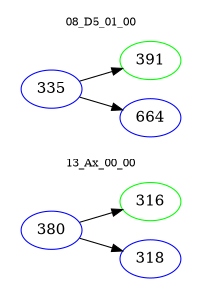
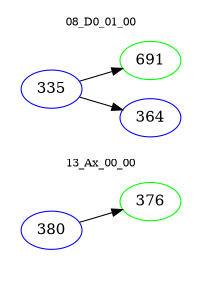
(101, 23) -> (101, 23)
(150, 60) -> (150, 60)
(150, 118) -> (150, 118)
(150, 202) -> (150, 202)
(150, 259) -> none
